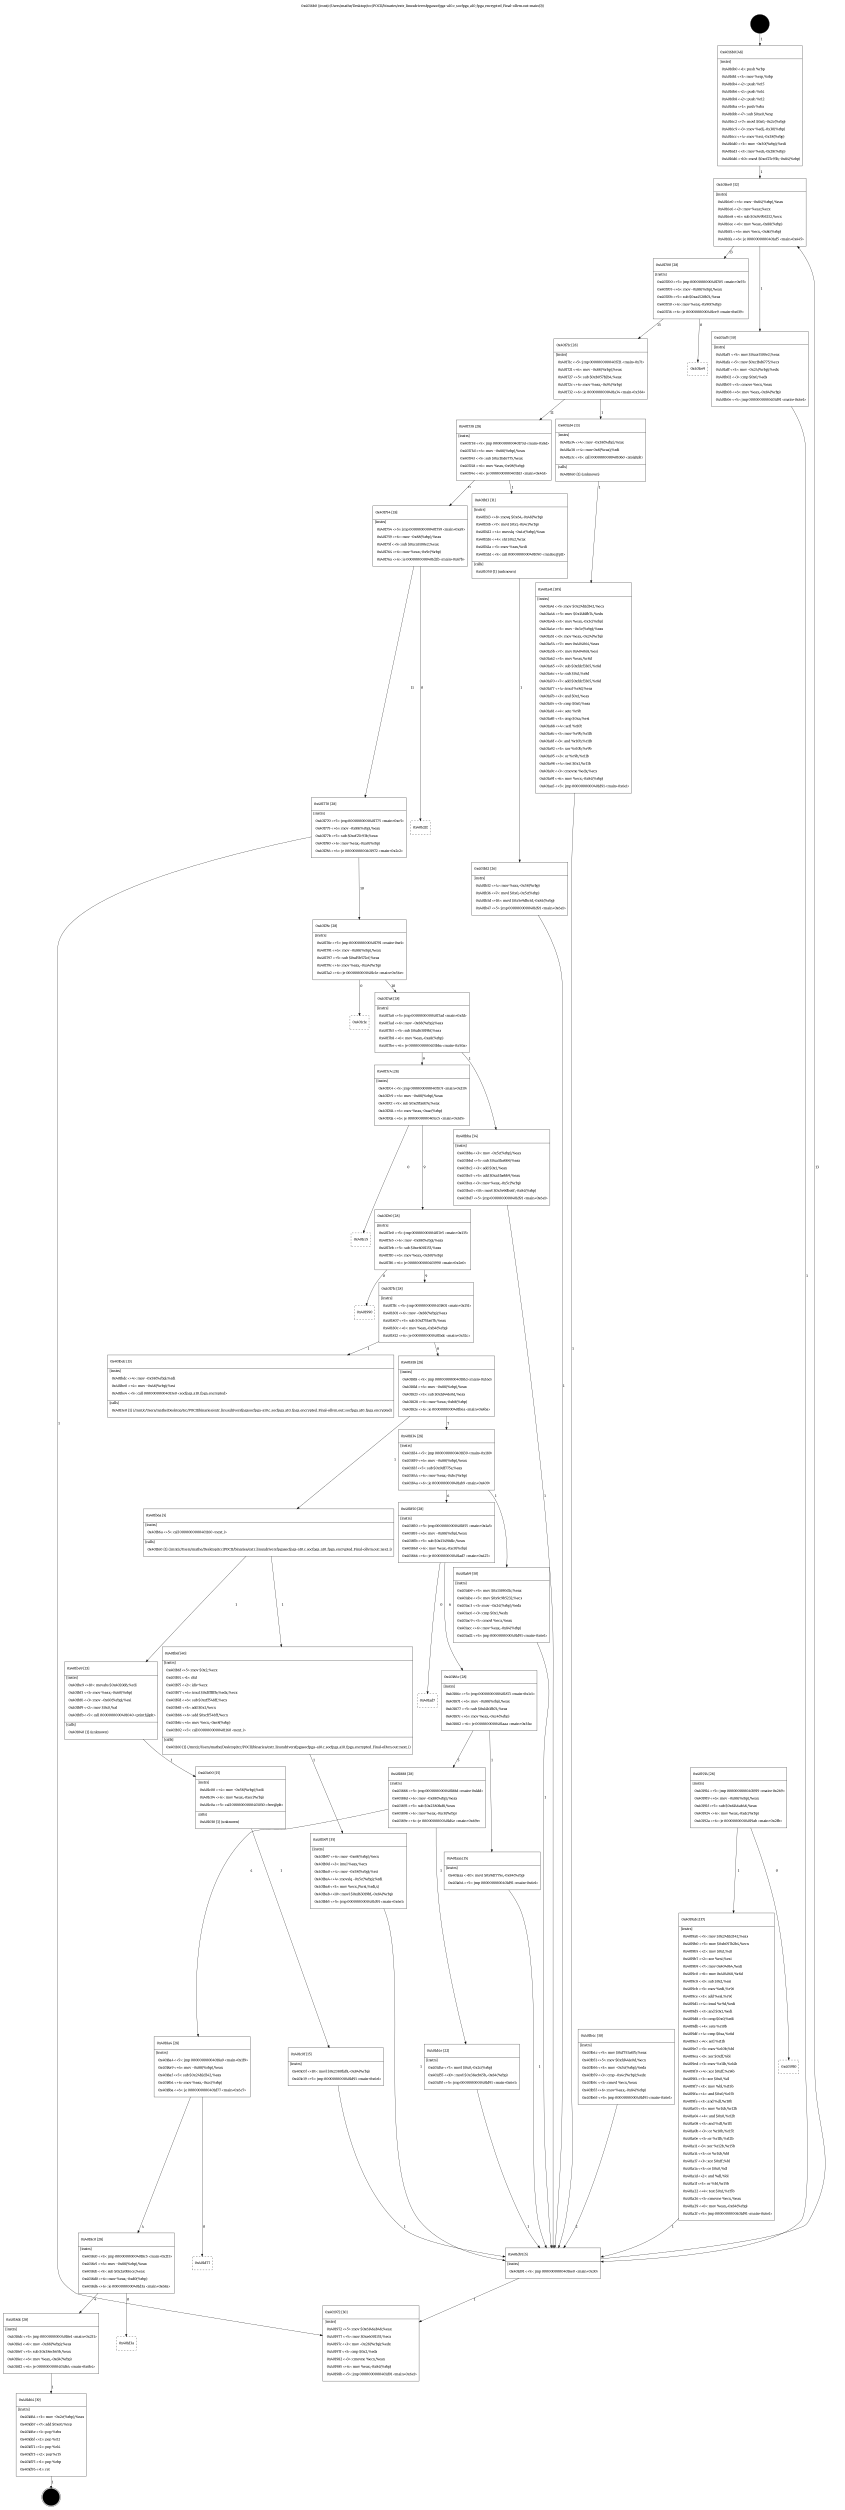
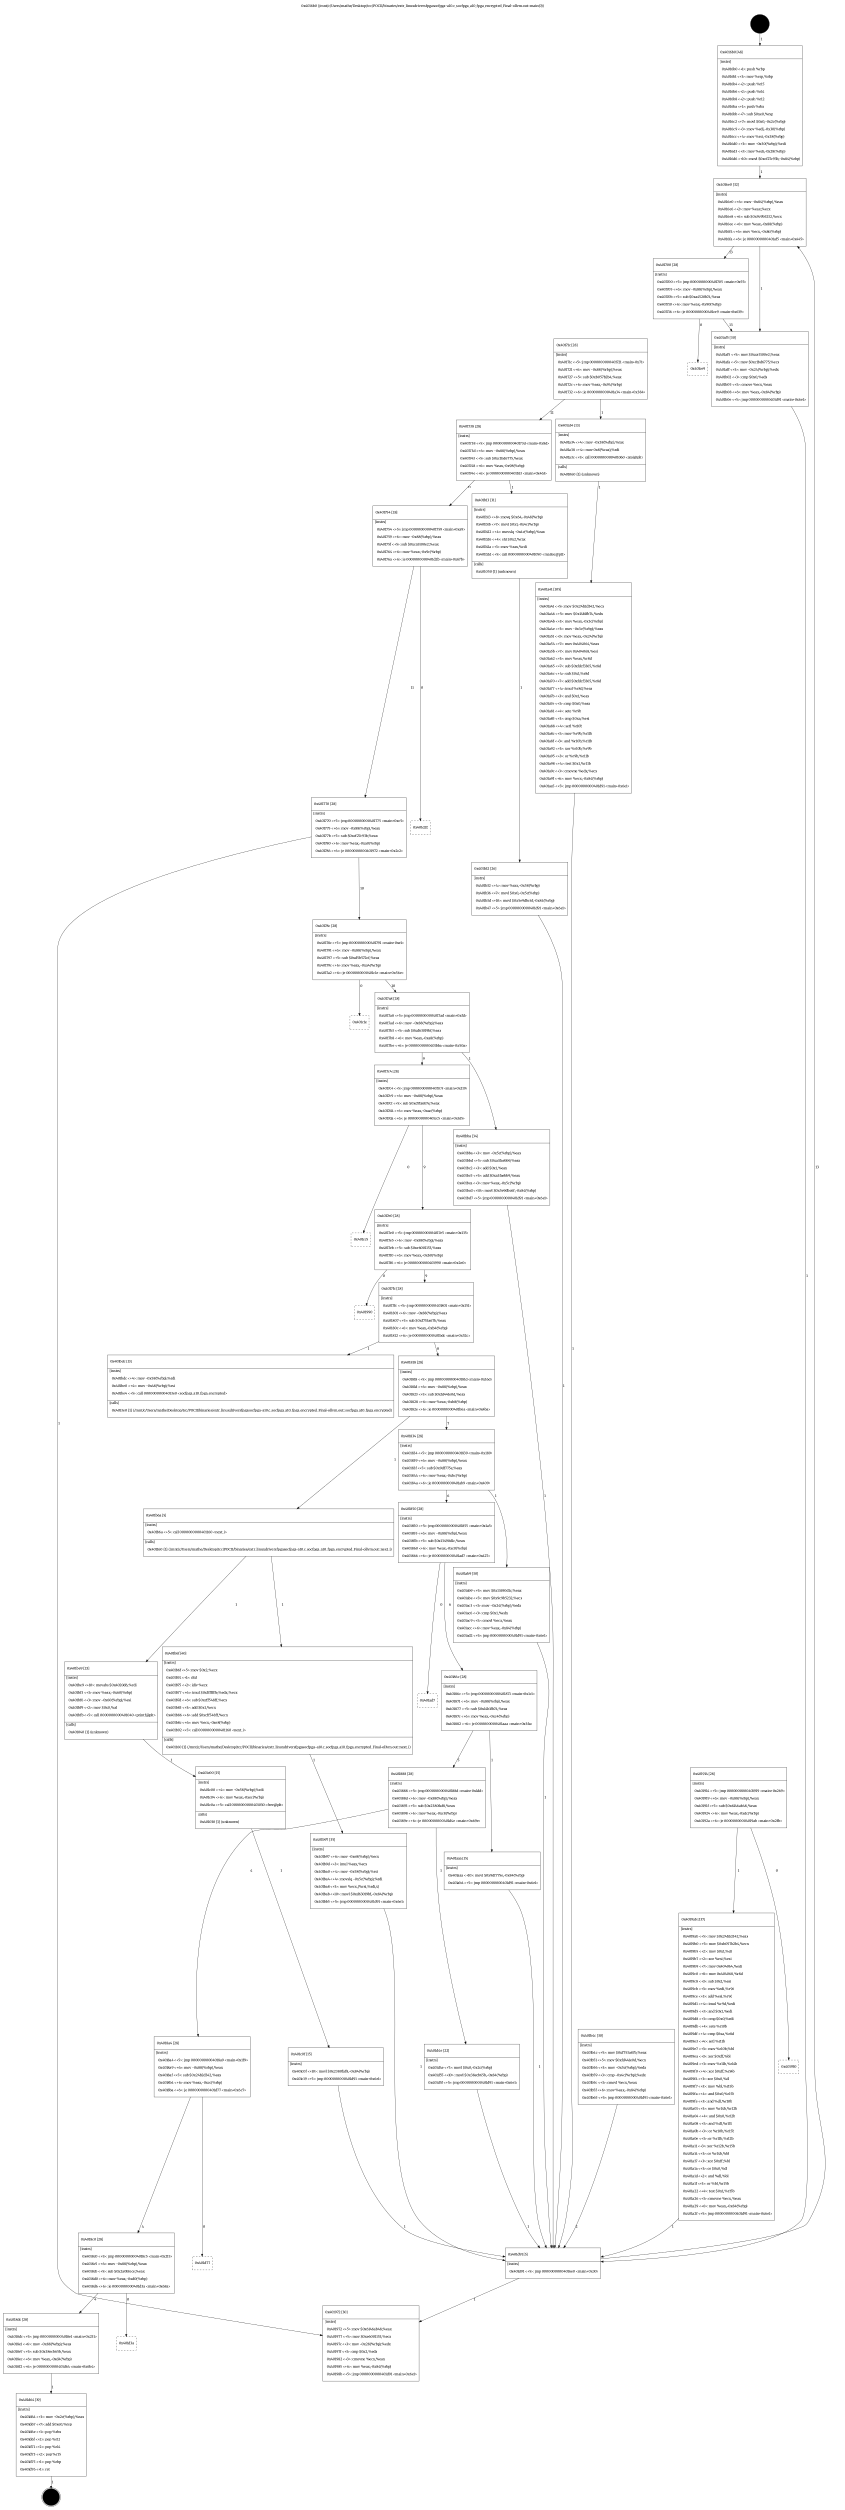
(652, 328) -> (727, 324)
